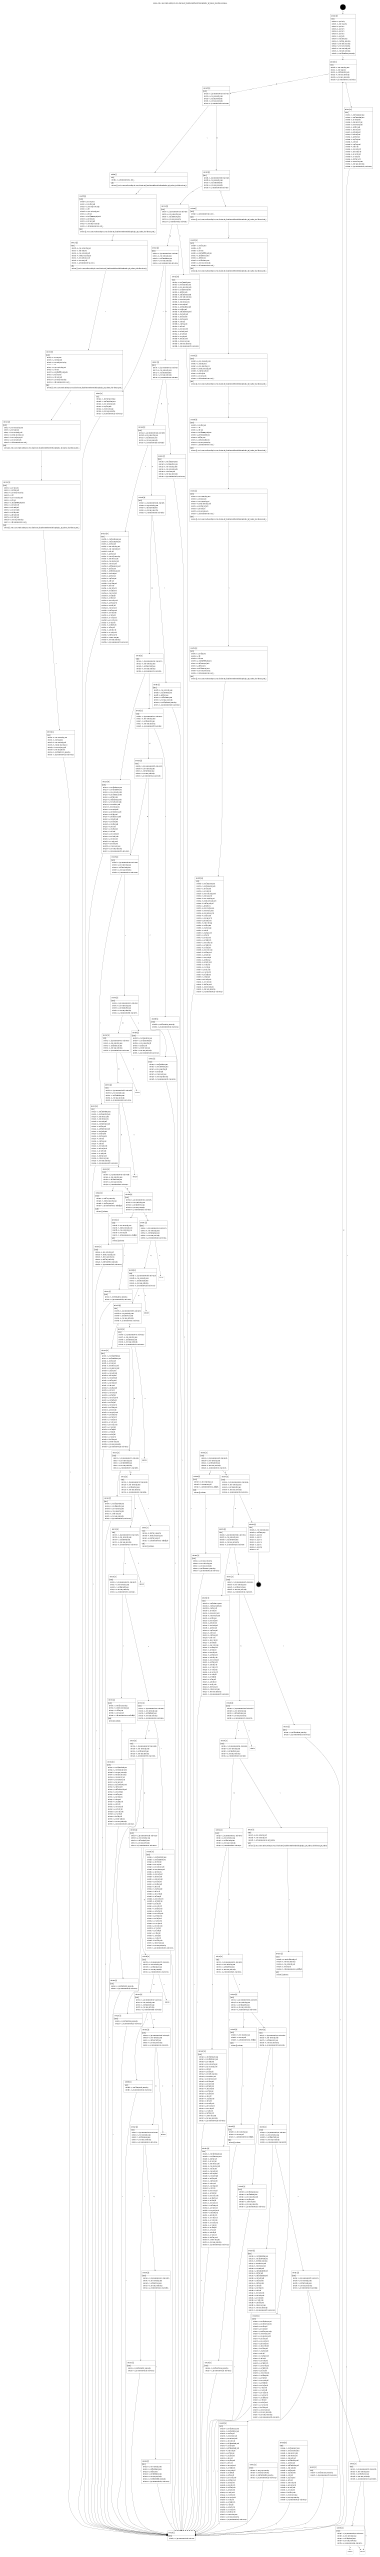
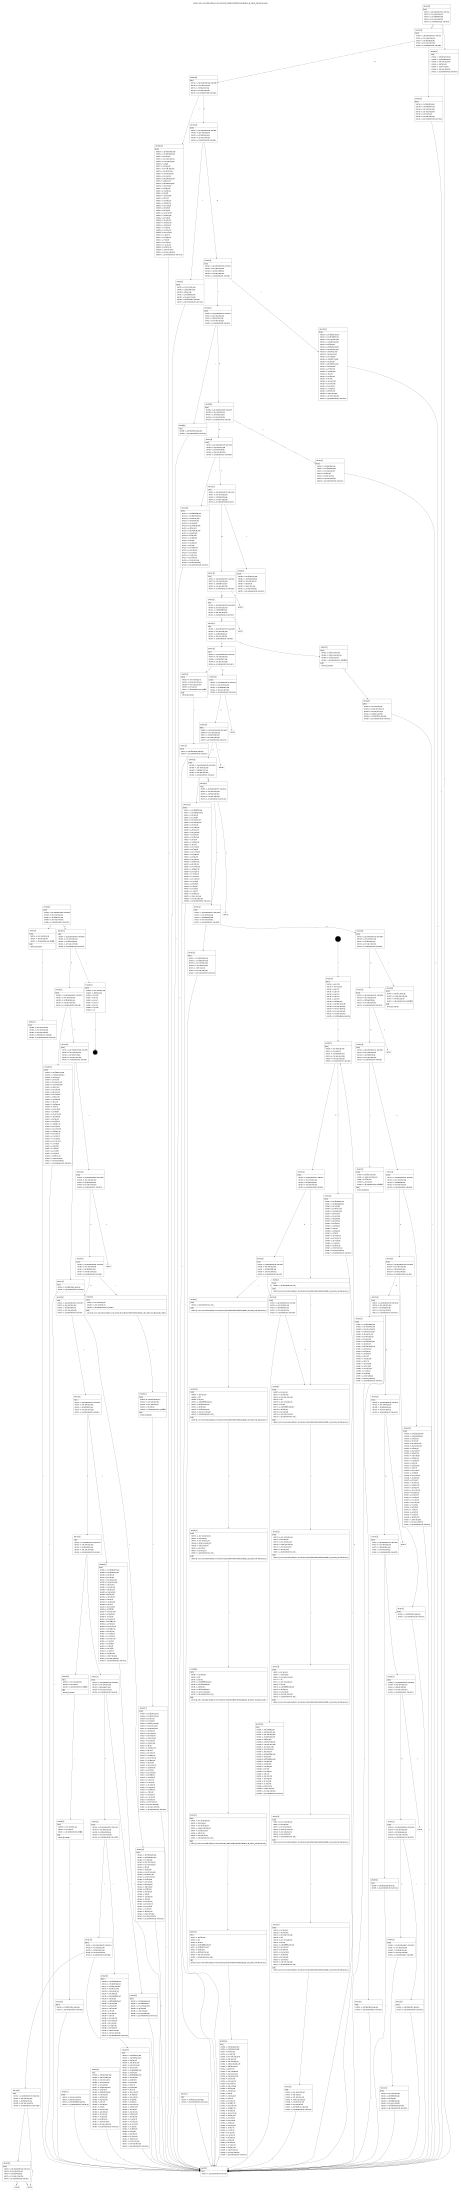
(170, 235) -> (295, 1350)
